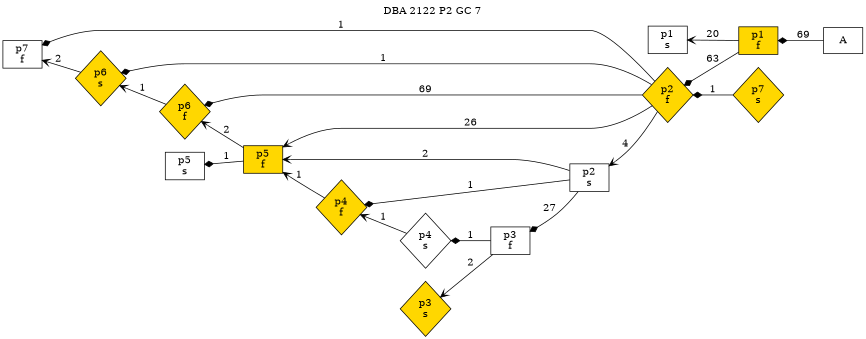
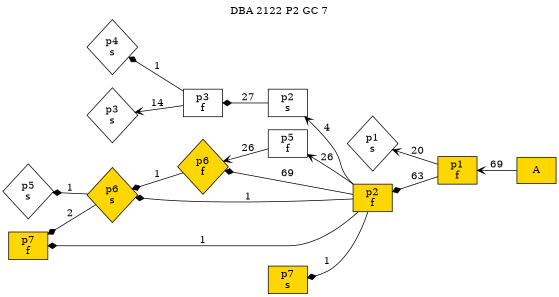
(668, 40) -> (373, 144)
(805, 41) -> (501, 170)
(843, 41) -> (537, 170)
(22, 54) -> (28, 246)
(65, 67) -> (76, 217)
(668, 95) -> (373, 198)
(717, 95) -> (349, 250)
(758, 95) -> (288, 280)
(146, 96) -> (162, 180)
(227, 130) -> (248, 148)
(263, 160) -> (288, 144)
(431, 160) -> none
(228, 162) -> (75, 193)
(185, 166) -> (28, 191)
(341, 207) -> none
(471, 263) -> (158, 103)
(426, 309) -> (112, 115)
